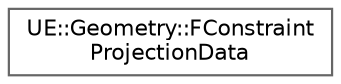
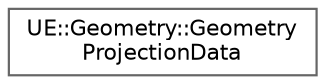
(170, 42) -> (163, 42)
